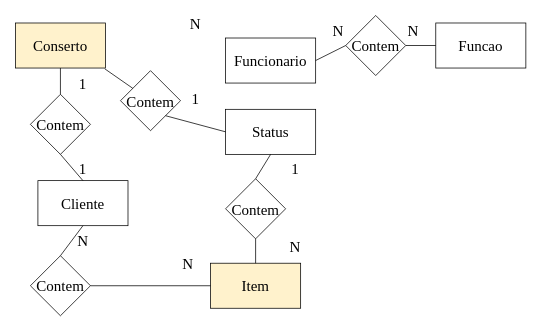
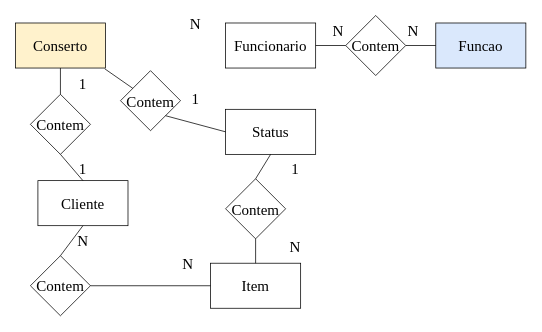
(480, 45) -> (480, 45)
(270, 60) -> (270, 45)
(255, 285) -> (255, 285)
